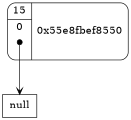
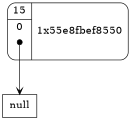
(80, 31) -> (80, 31)
